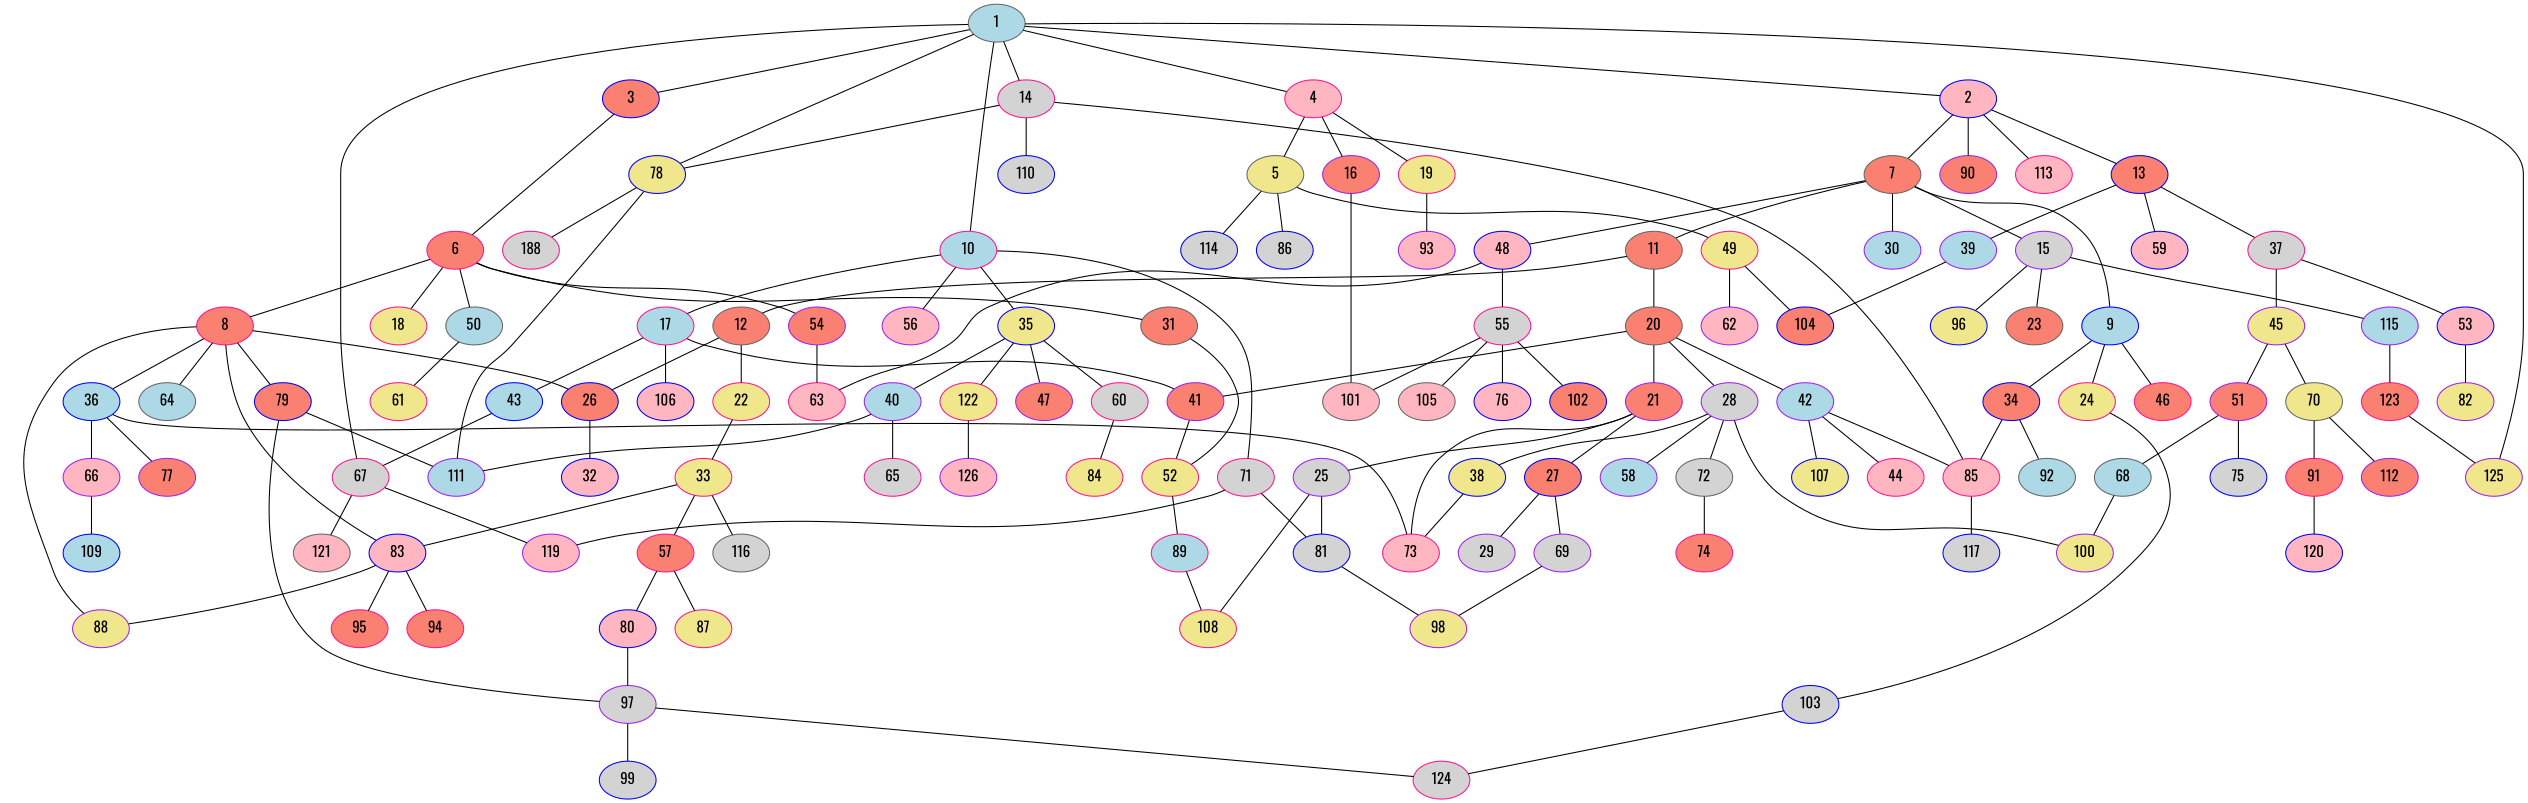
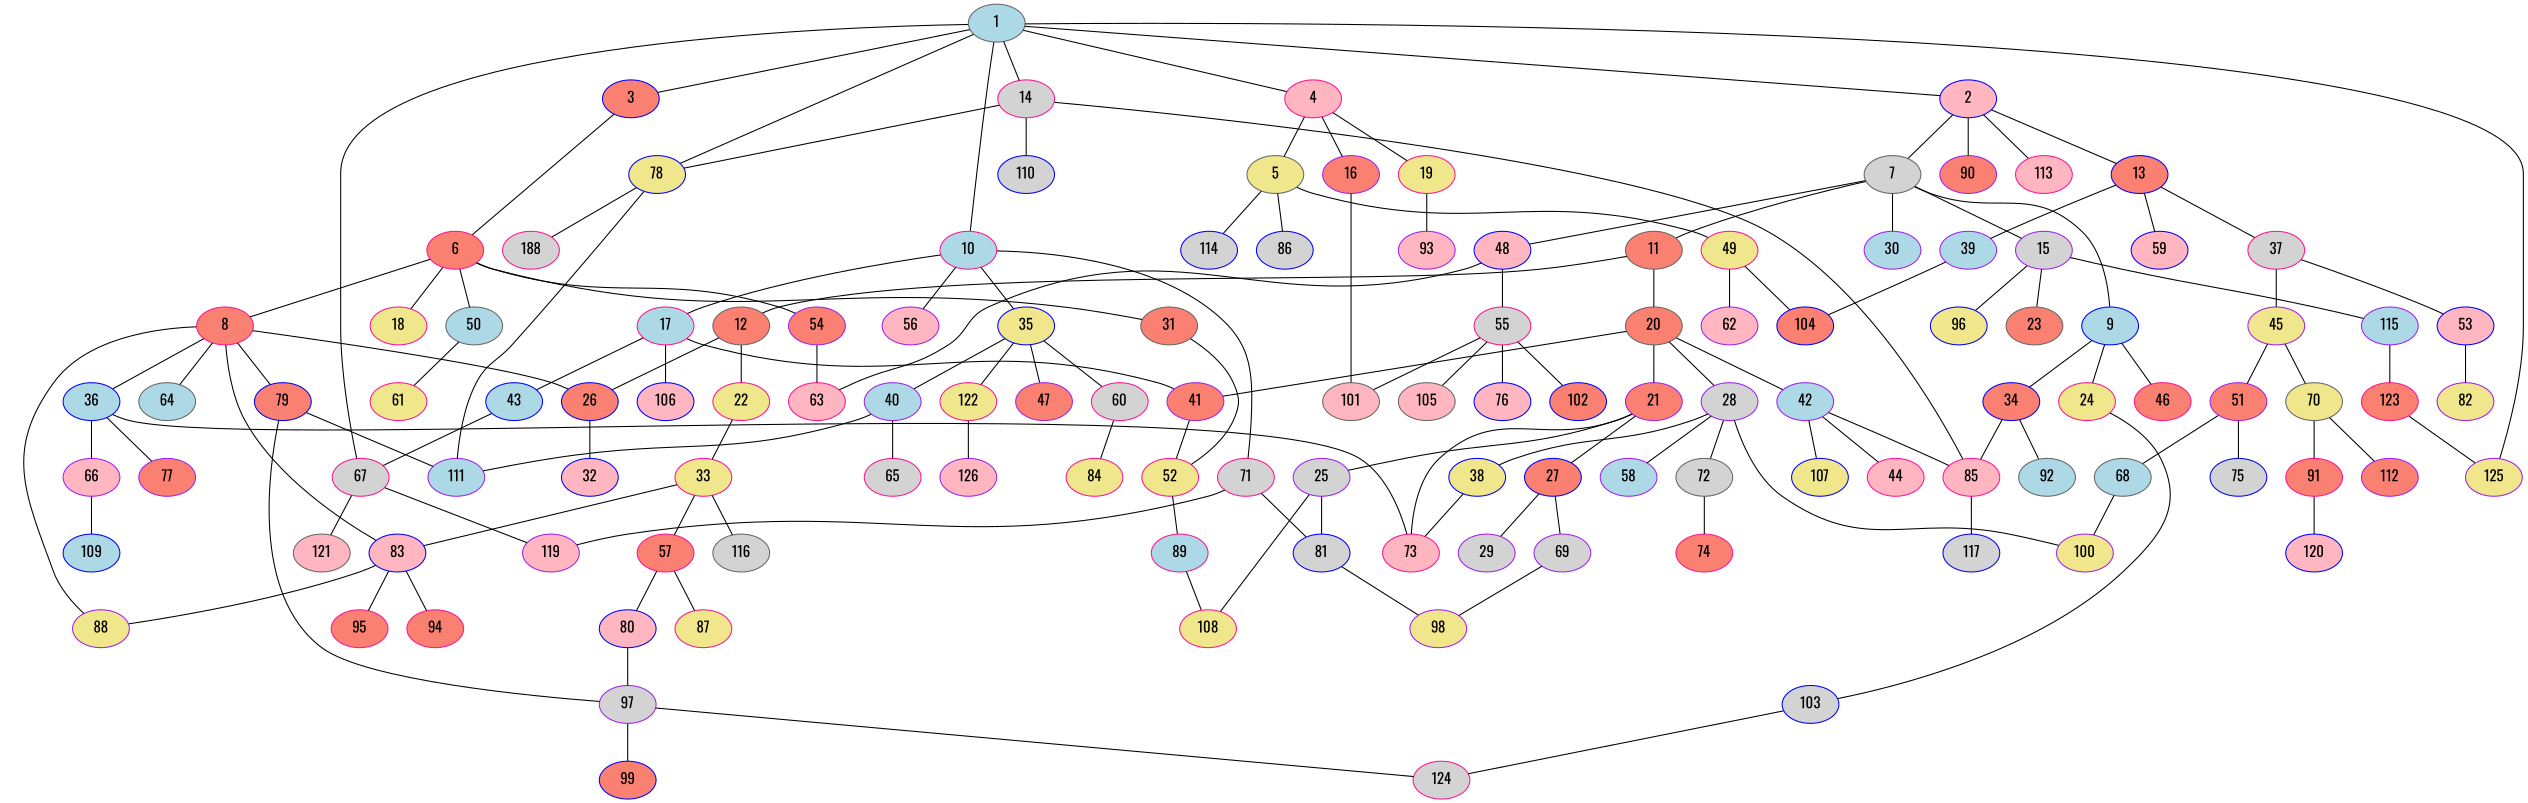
(1892, 175) -> (1892, 175)
(628, 780) -> (628, 780)
